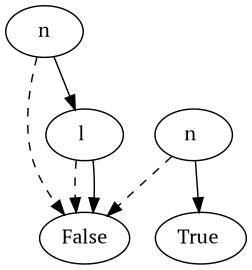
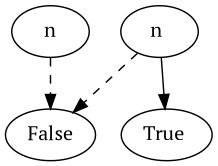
(85, 135) -> none
